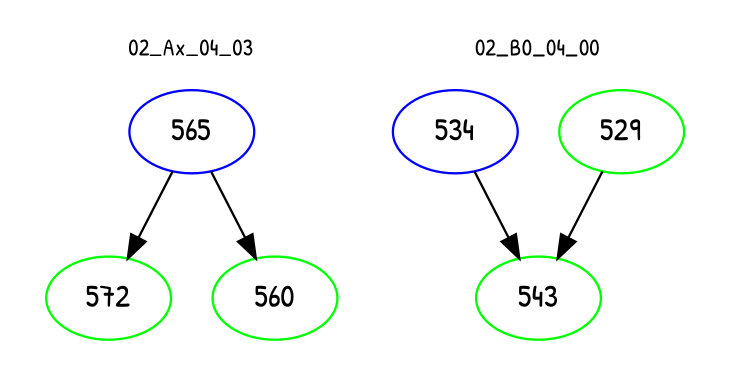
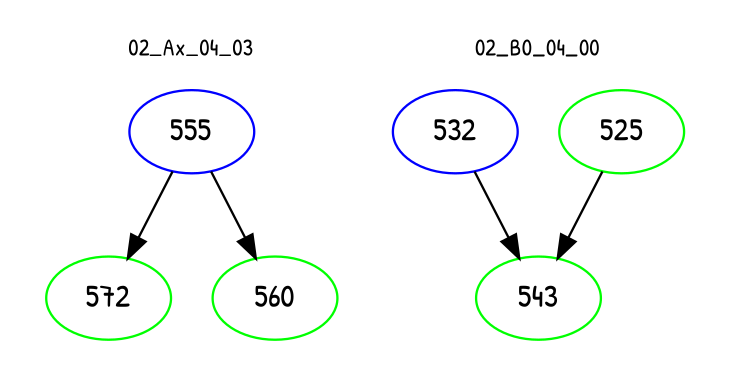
(192, 132) -> (192, 132)
(455, 132) -> (455, 132)
(622, 132) -> (622, 132)
